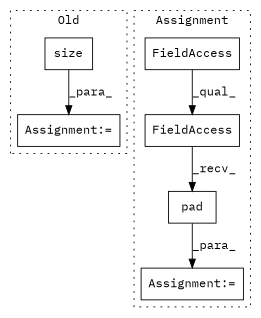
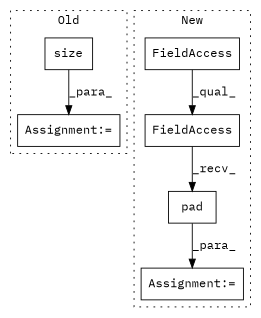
(192, 21) -> (192, 21)
